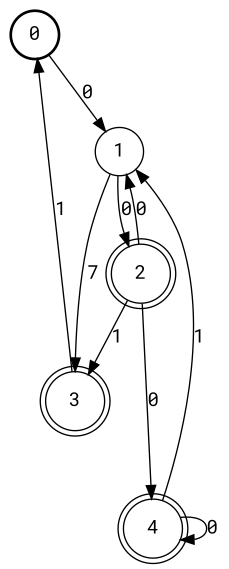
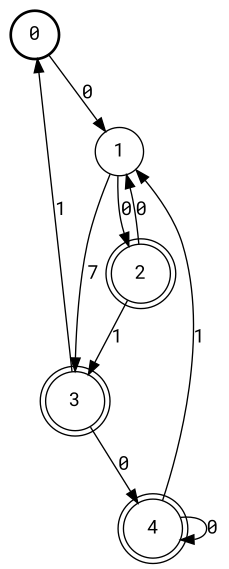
(147, 394) -> (111, 459)
